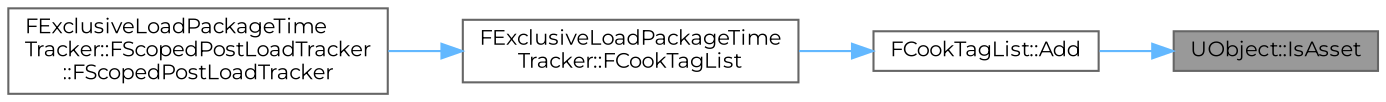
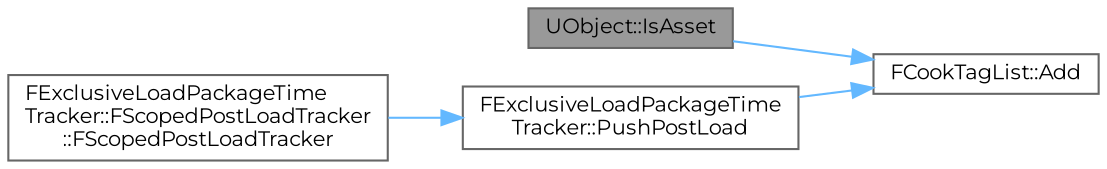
(631, 51) -> (631, 118)
(1126, 51) -> (792, 49)
